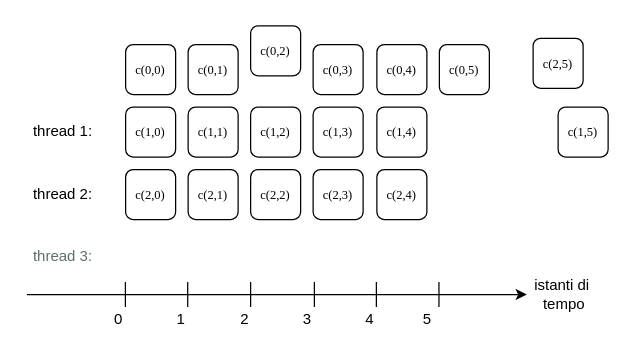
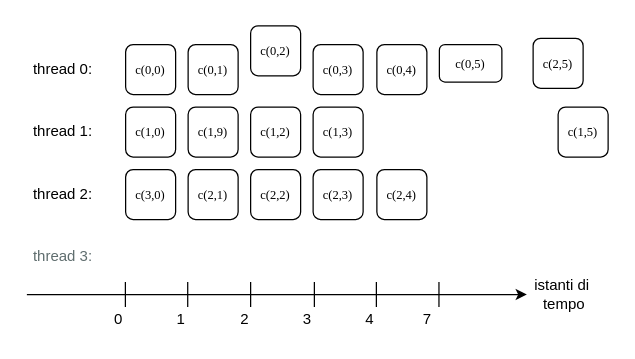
none -> (63, 69)
(464, 69) -> (471, 63)
(213, 132) -> (213, 132)
(402, 132) -> none
(151, 194) -> (151, 194)
(428, 319) -> (428, 319)
